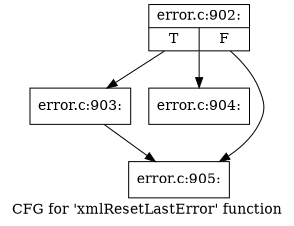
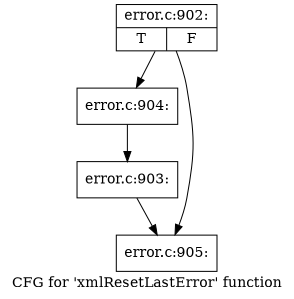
(140, 67) -> (127, 138)
